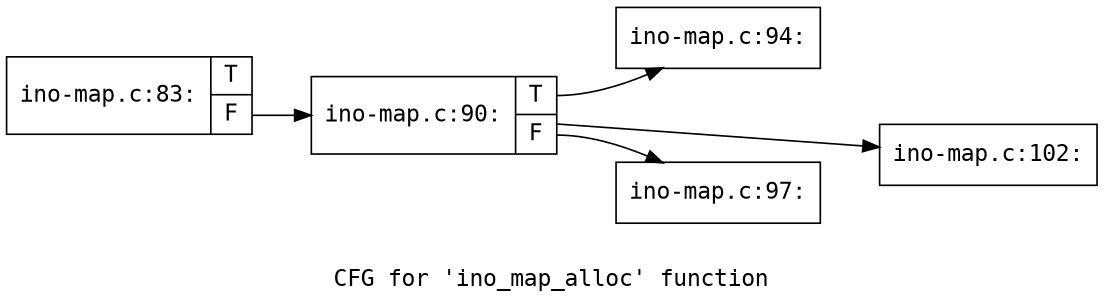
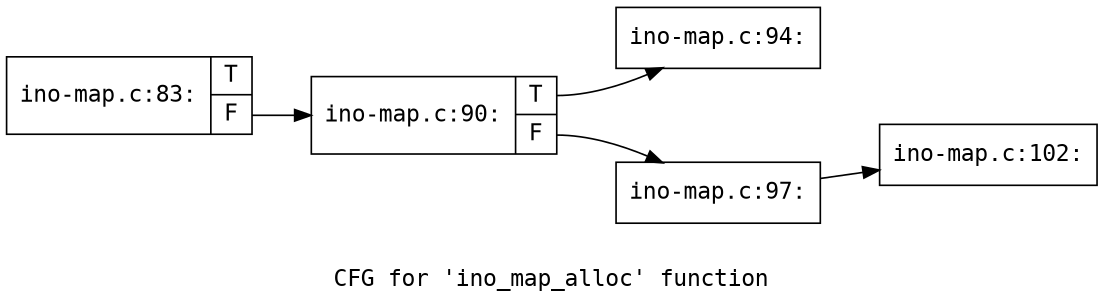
(710, 135) -> (842, 175)
